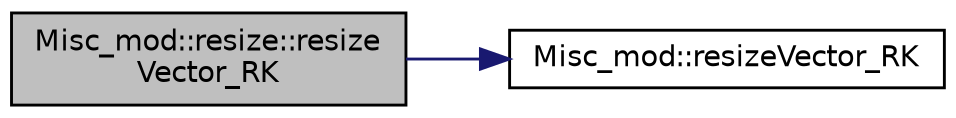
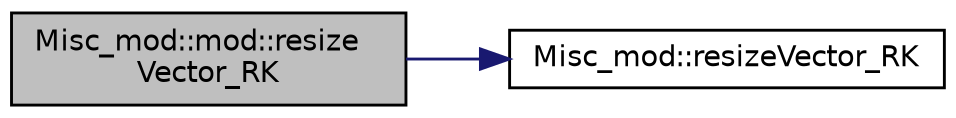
(209, 59) -> (209, 59)
